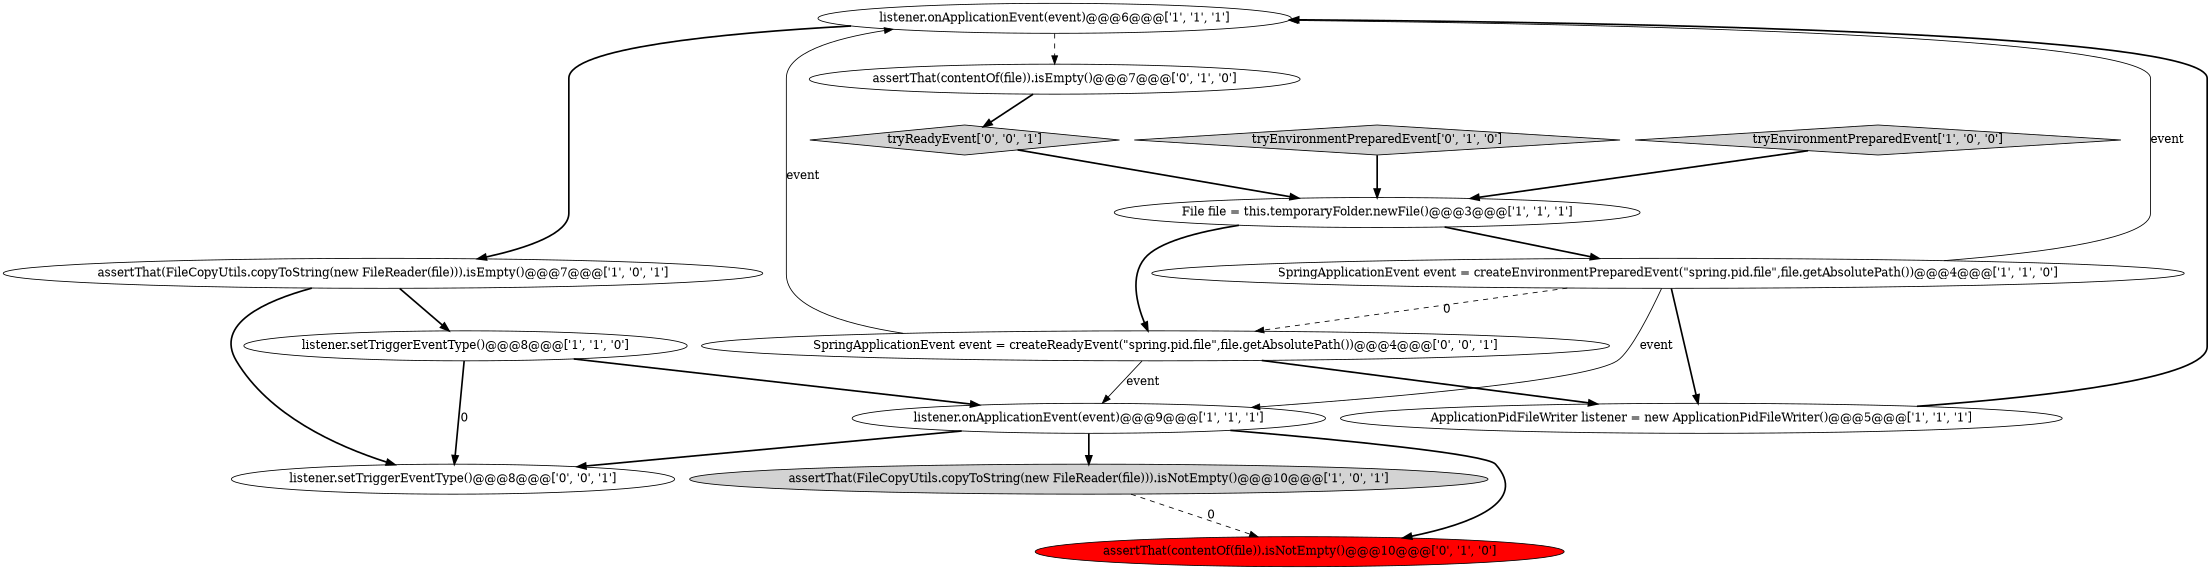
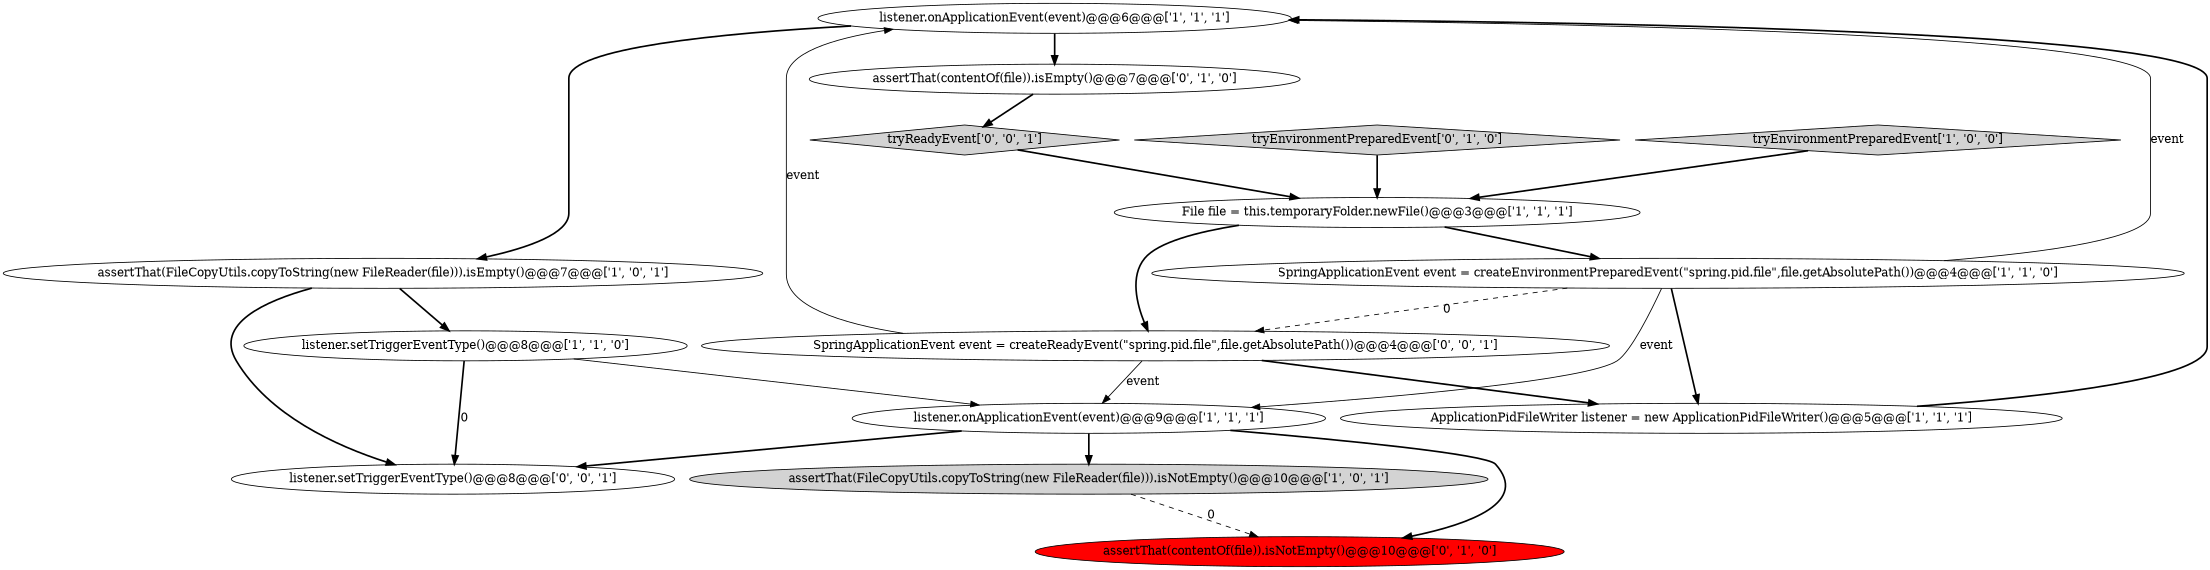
(1055, 45) -> (1055, 45)
(772, 382) -> (772, 382)
